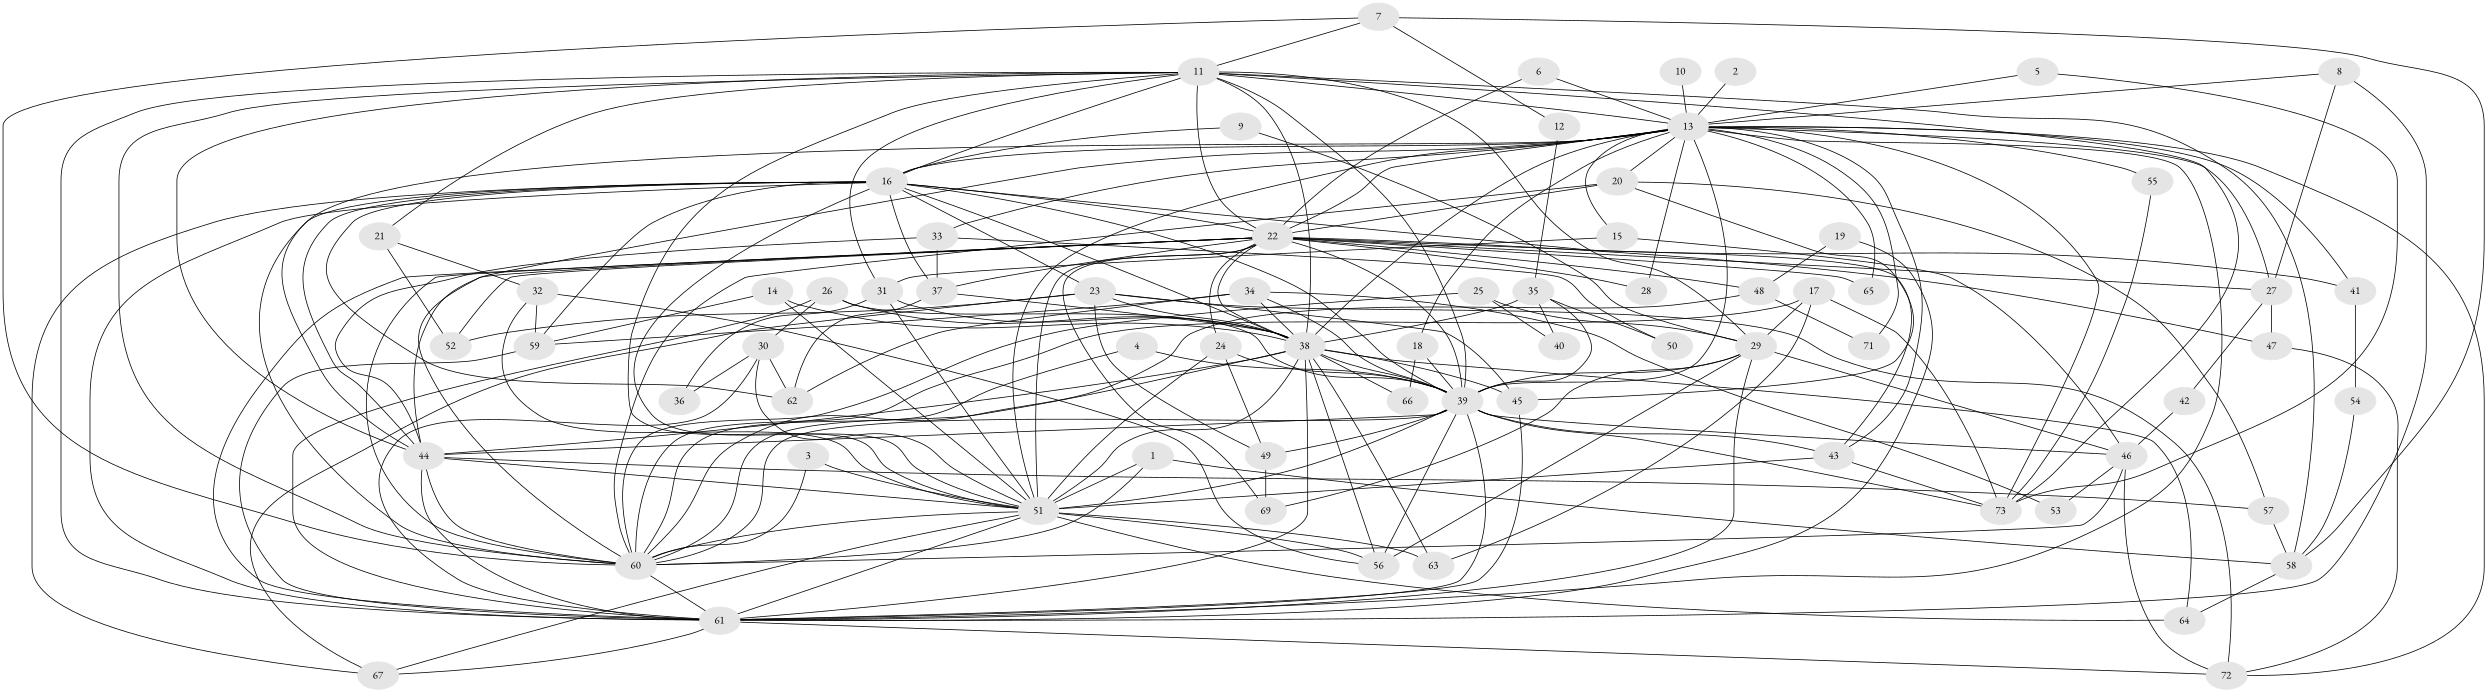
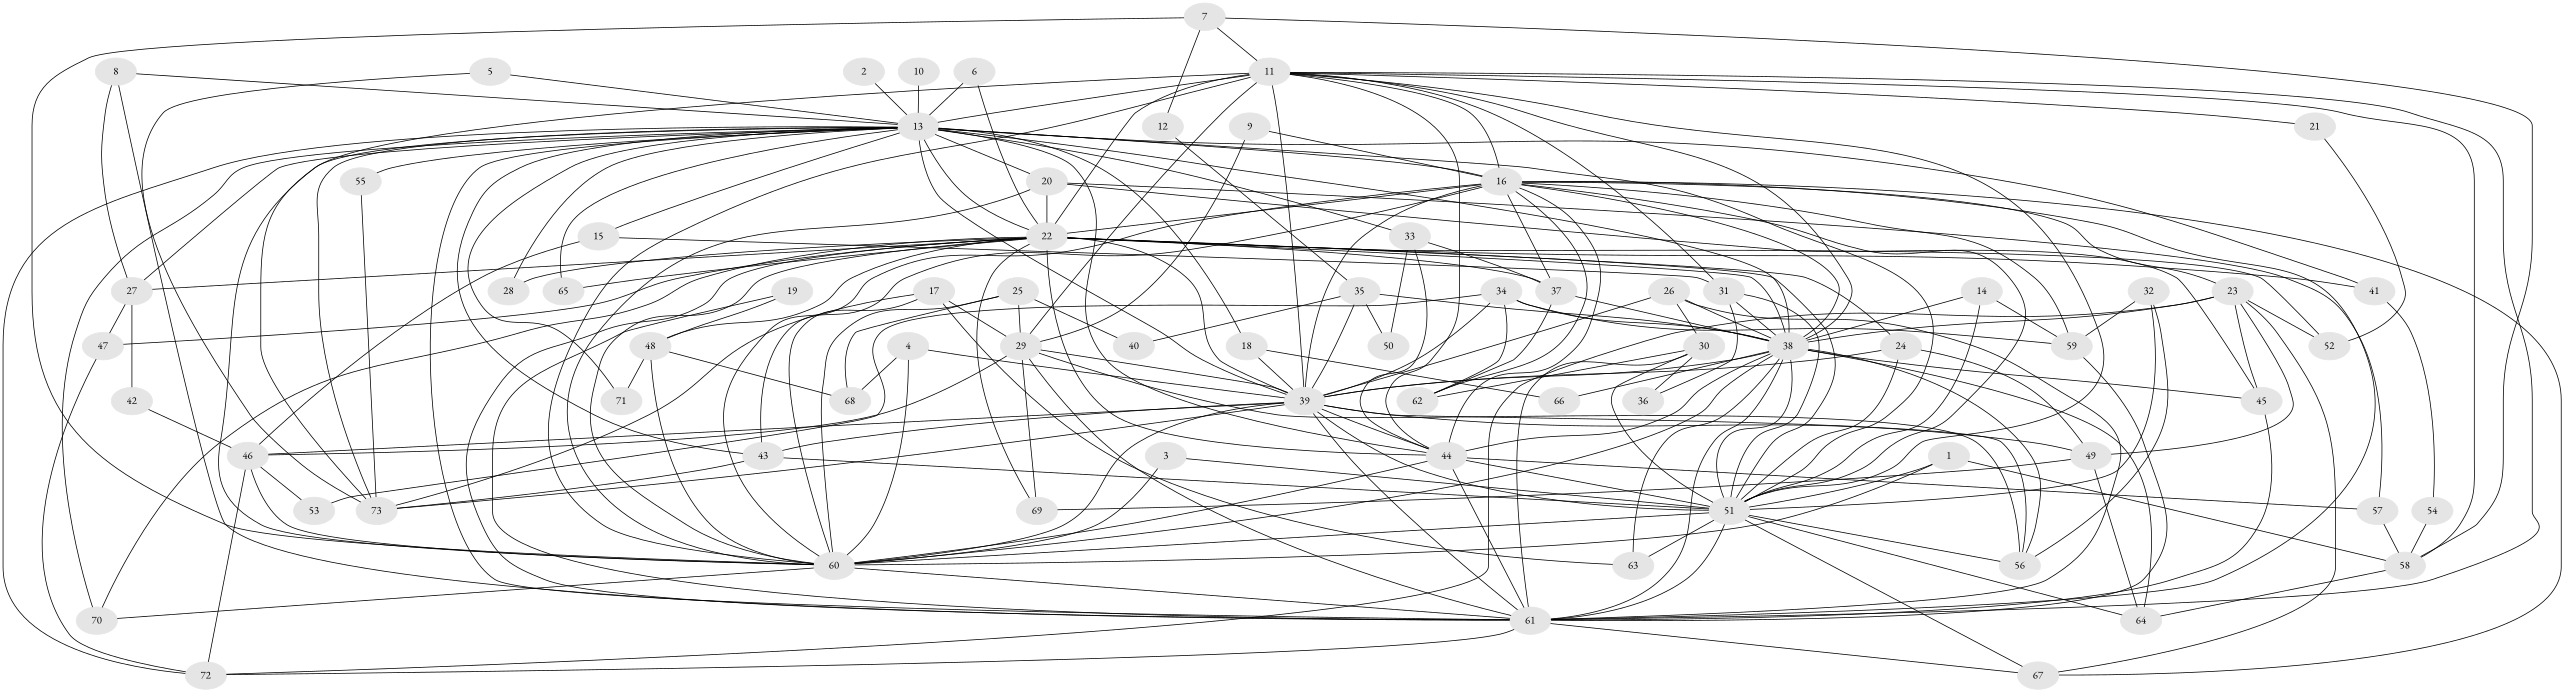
(459, 264) -> none
none -> (850, 401)
none -> (2116, 538)
none -> (97, 621)
